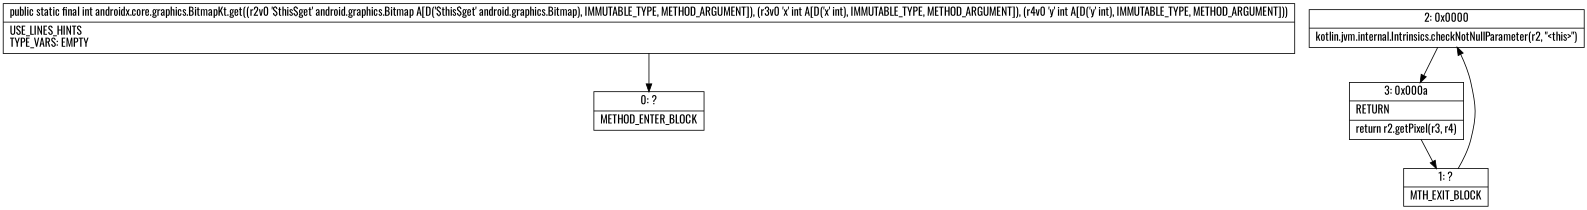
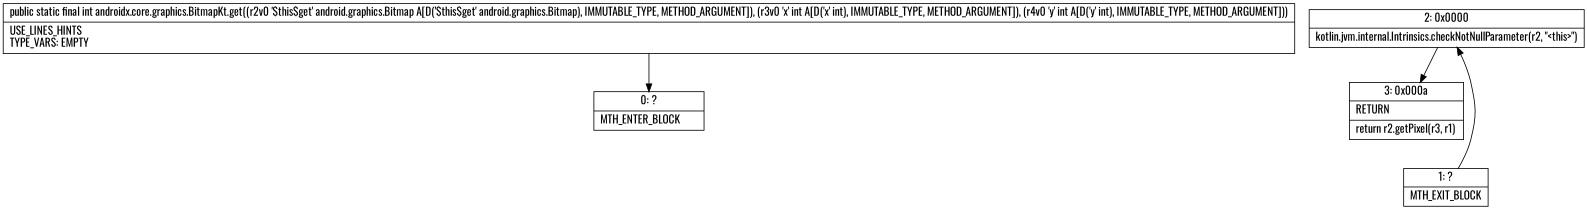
(649, 120) -> (641, 120)
(1406, 129) -> (1406, 129)
(1427, 150) -> none
